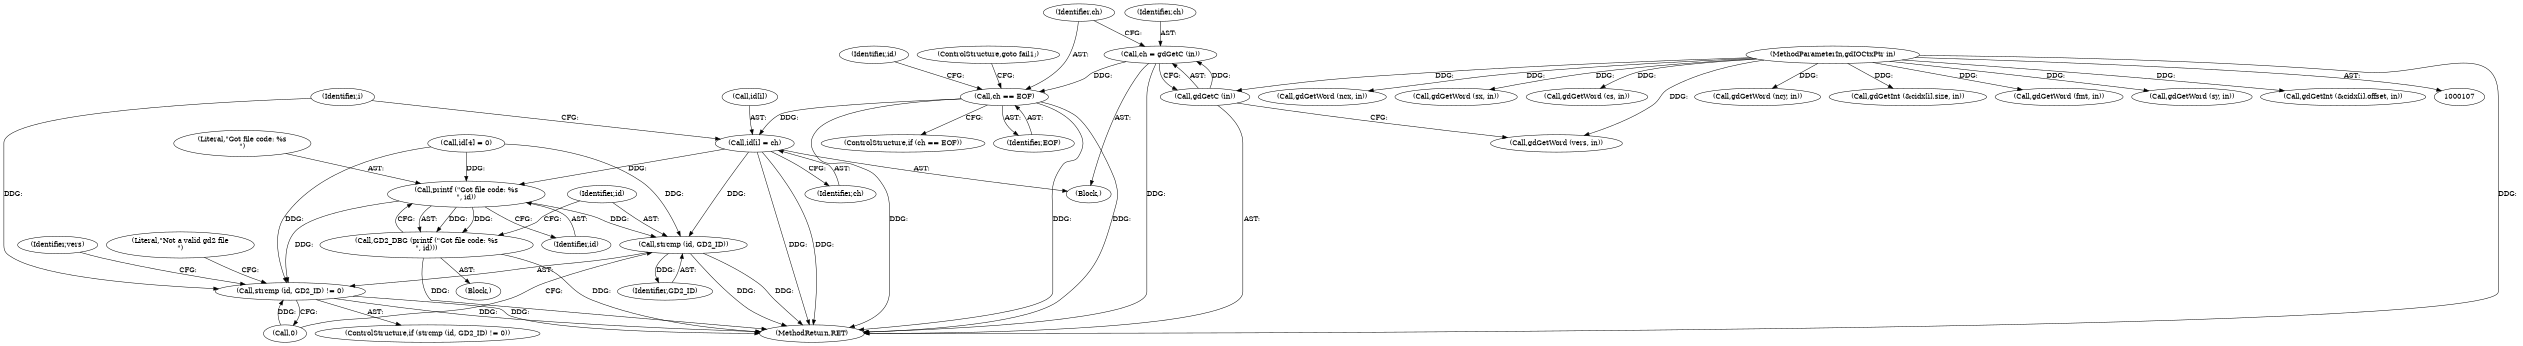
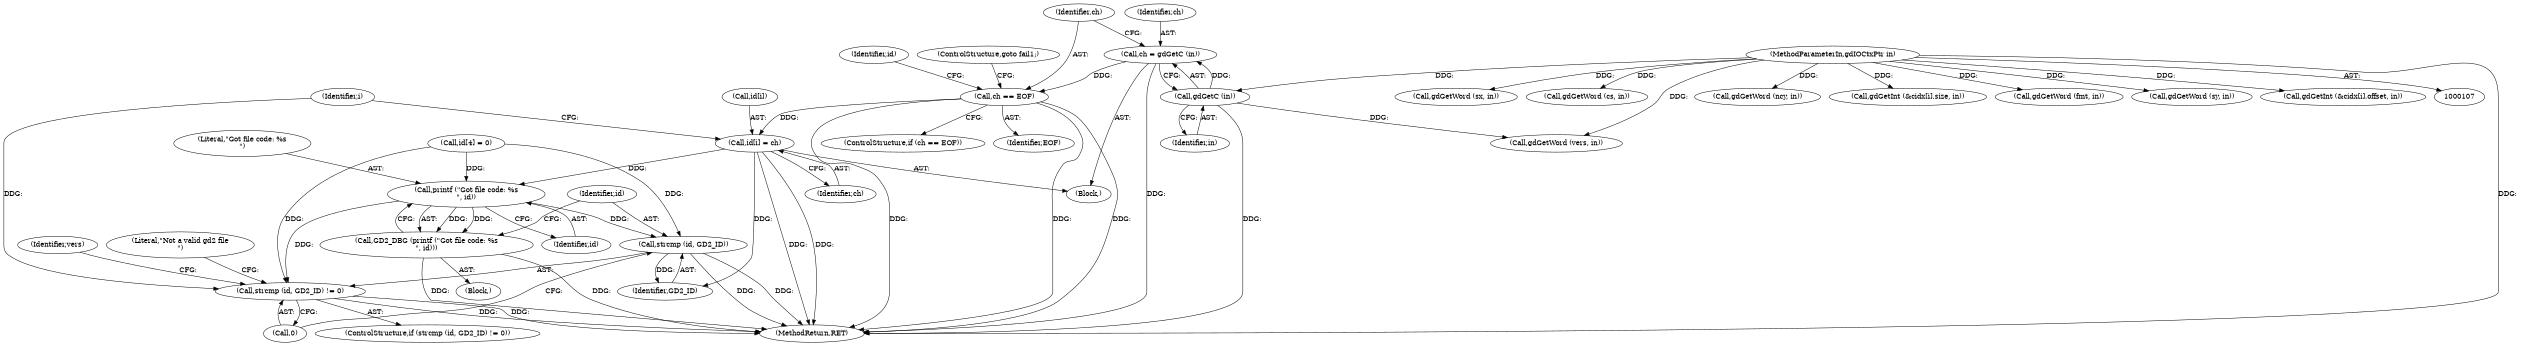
(1322, 97) -> none
(1380, 118) -> (1380, 118)
(1027, 121) -> none
none -> (1195, 143)
(720, 192) -> (754, 231)
(1253, 220) -> (1253, 220)
(288, 313) -> (288, 313)
